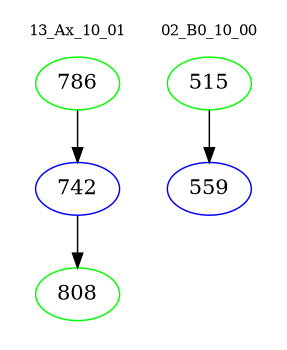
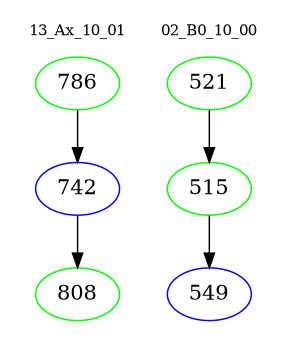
none -> (209, 83)
(209, 189) -> (209, 294)
